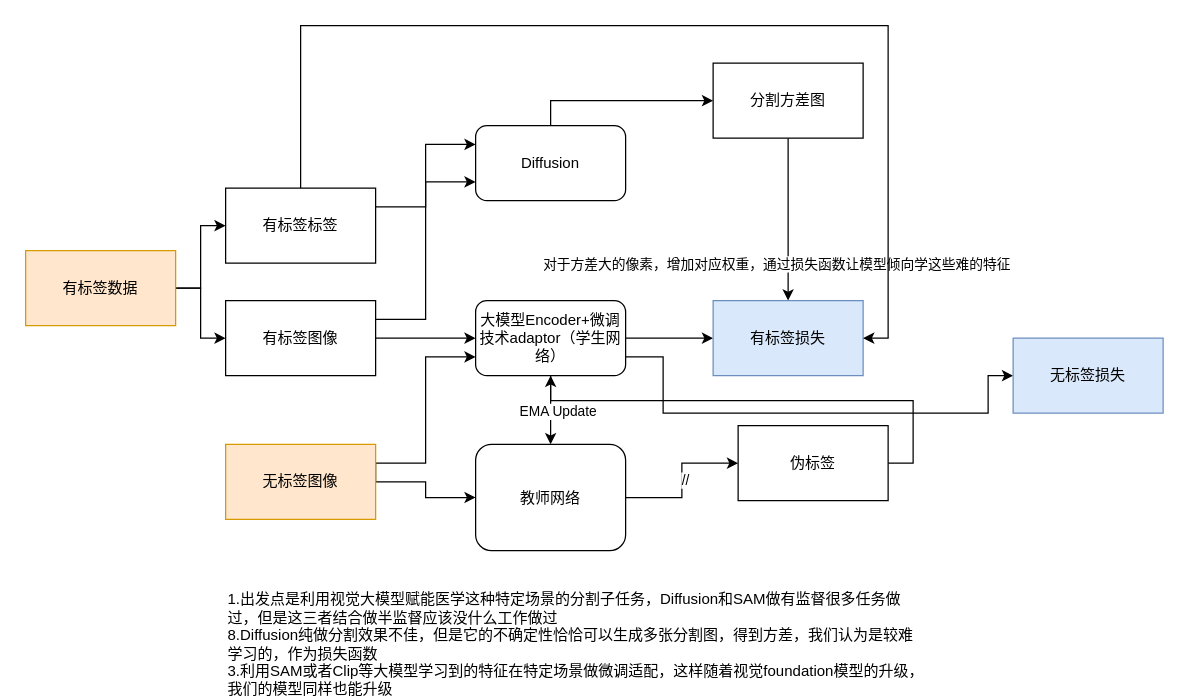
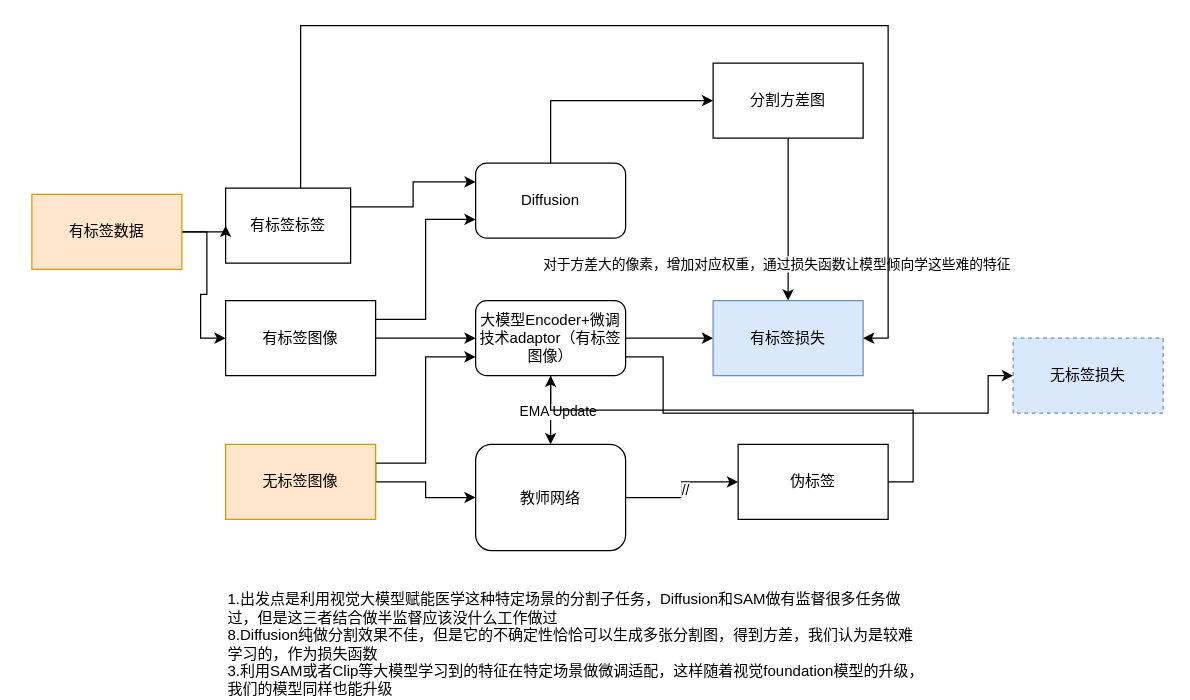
(551, 163) -> (551, 201)
(301, 226) -> (288, 226)
(101, 288) -> (107, 232)
(551, 338) -> (551, 338)
(1088, 376) -> (1088, 376)
(813, 463) -> (813, 482)
